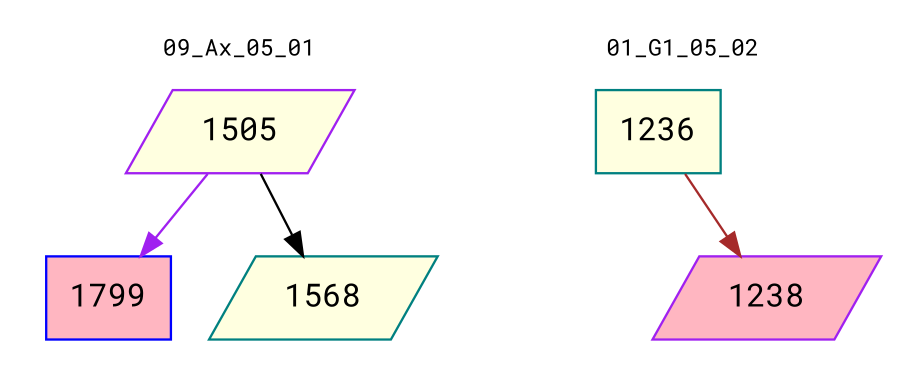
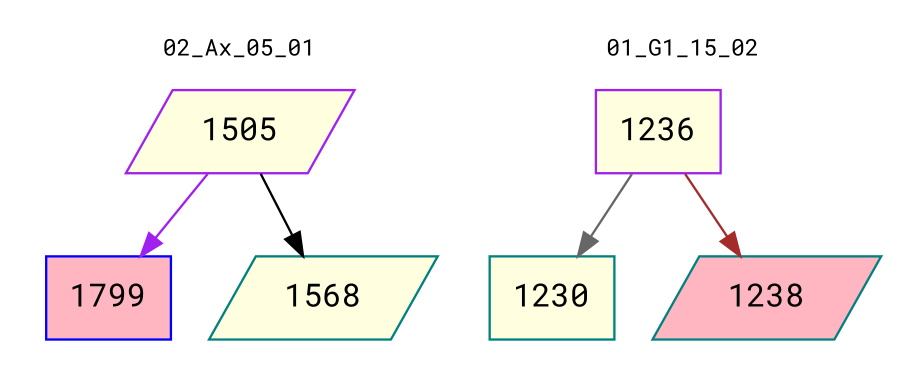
(240, 50) -> (240, 50)
(684, 50) -> (684, 50)
(658, 132) -> (658, 132)
none -> (552, 298)
(767, 298) -> (767, 298)
